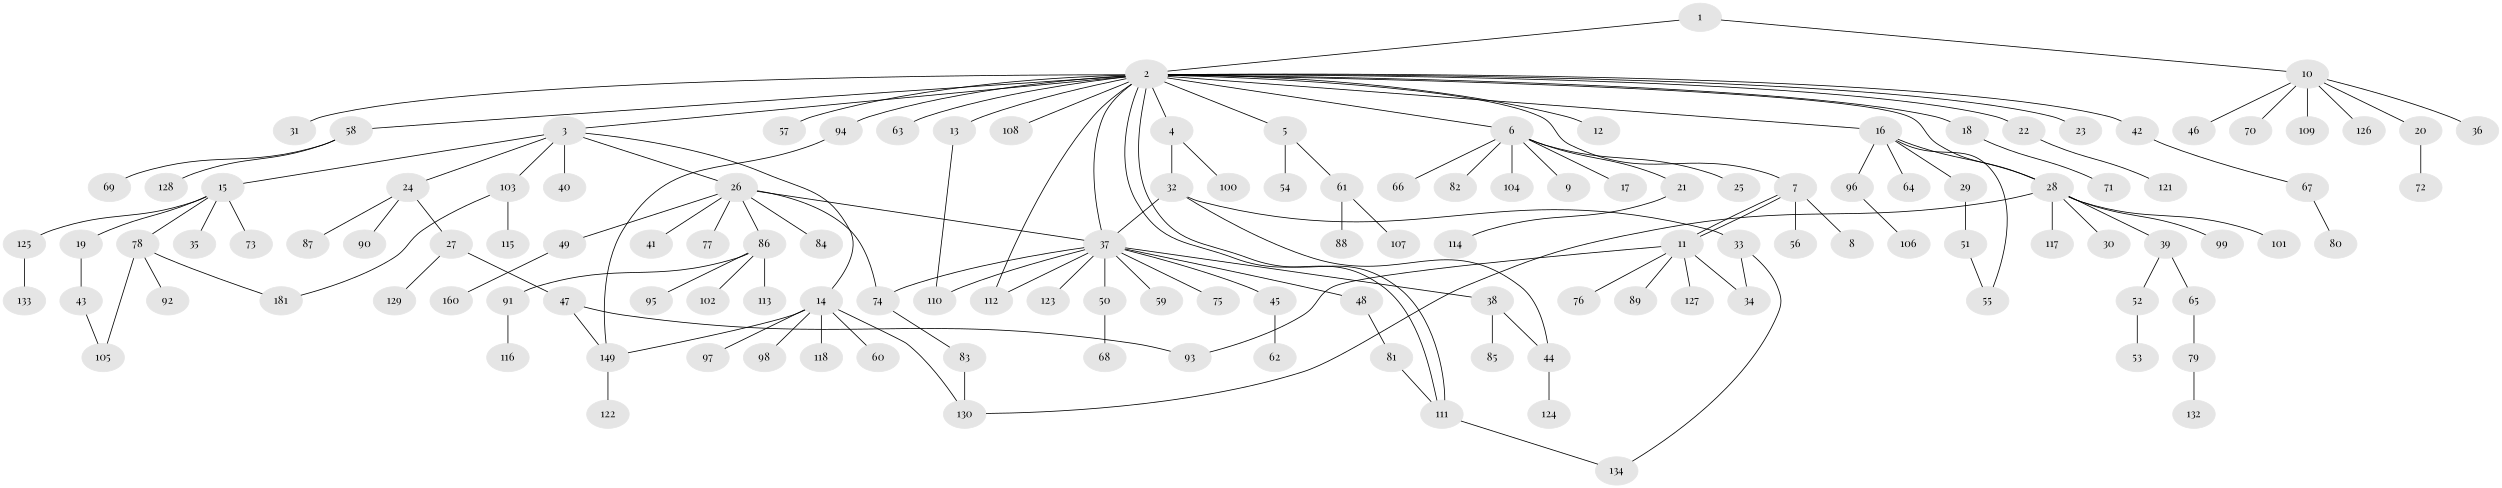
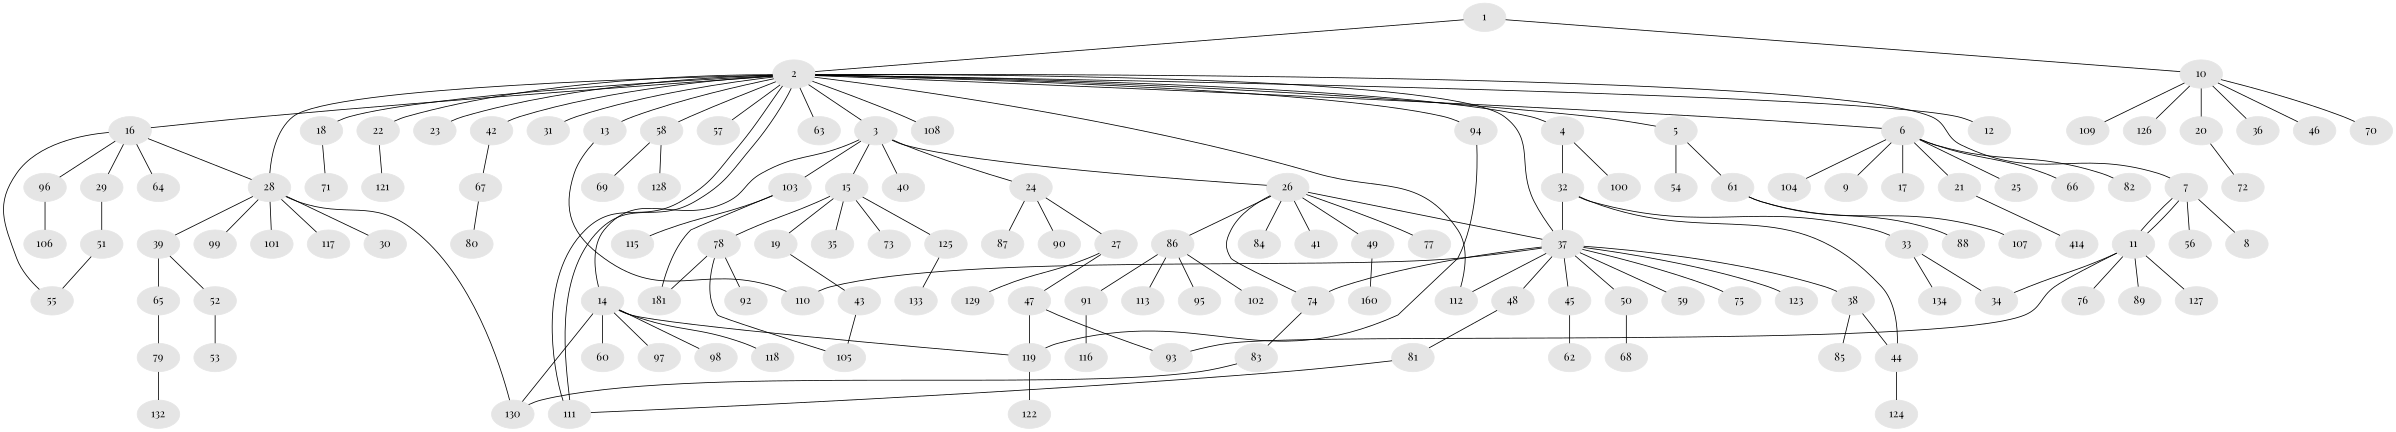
(1455, 244) -> (2077, 244)
(608, 358) -> (1029, 358)
(1529, 443) -> none
